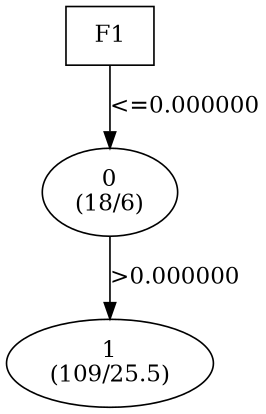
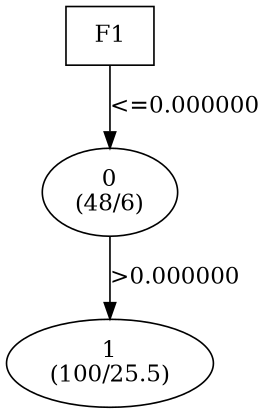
(110, 192) -> (110, 192)
(110, 363) -> (110, 363)
